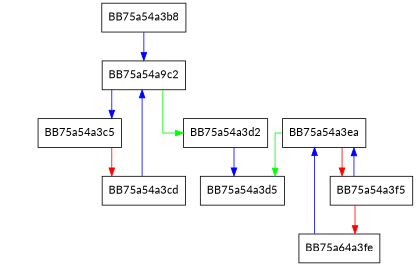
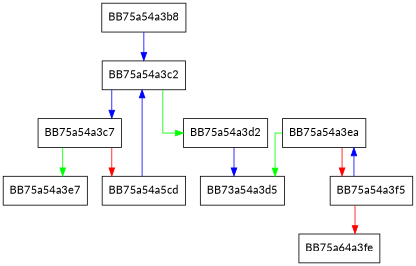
(144, 75) -> (144, 75)
(80, 133) -> (80, 133)
none -> (45, 191)
(144, 191) -> (144, 191)
(242, 191) -> (242, 191)
(315, 195) -> none
